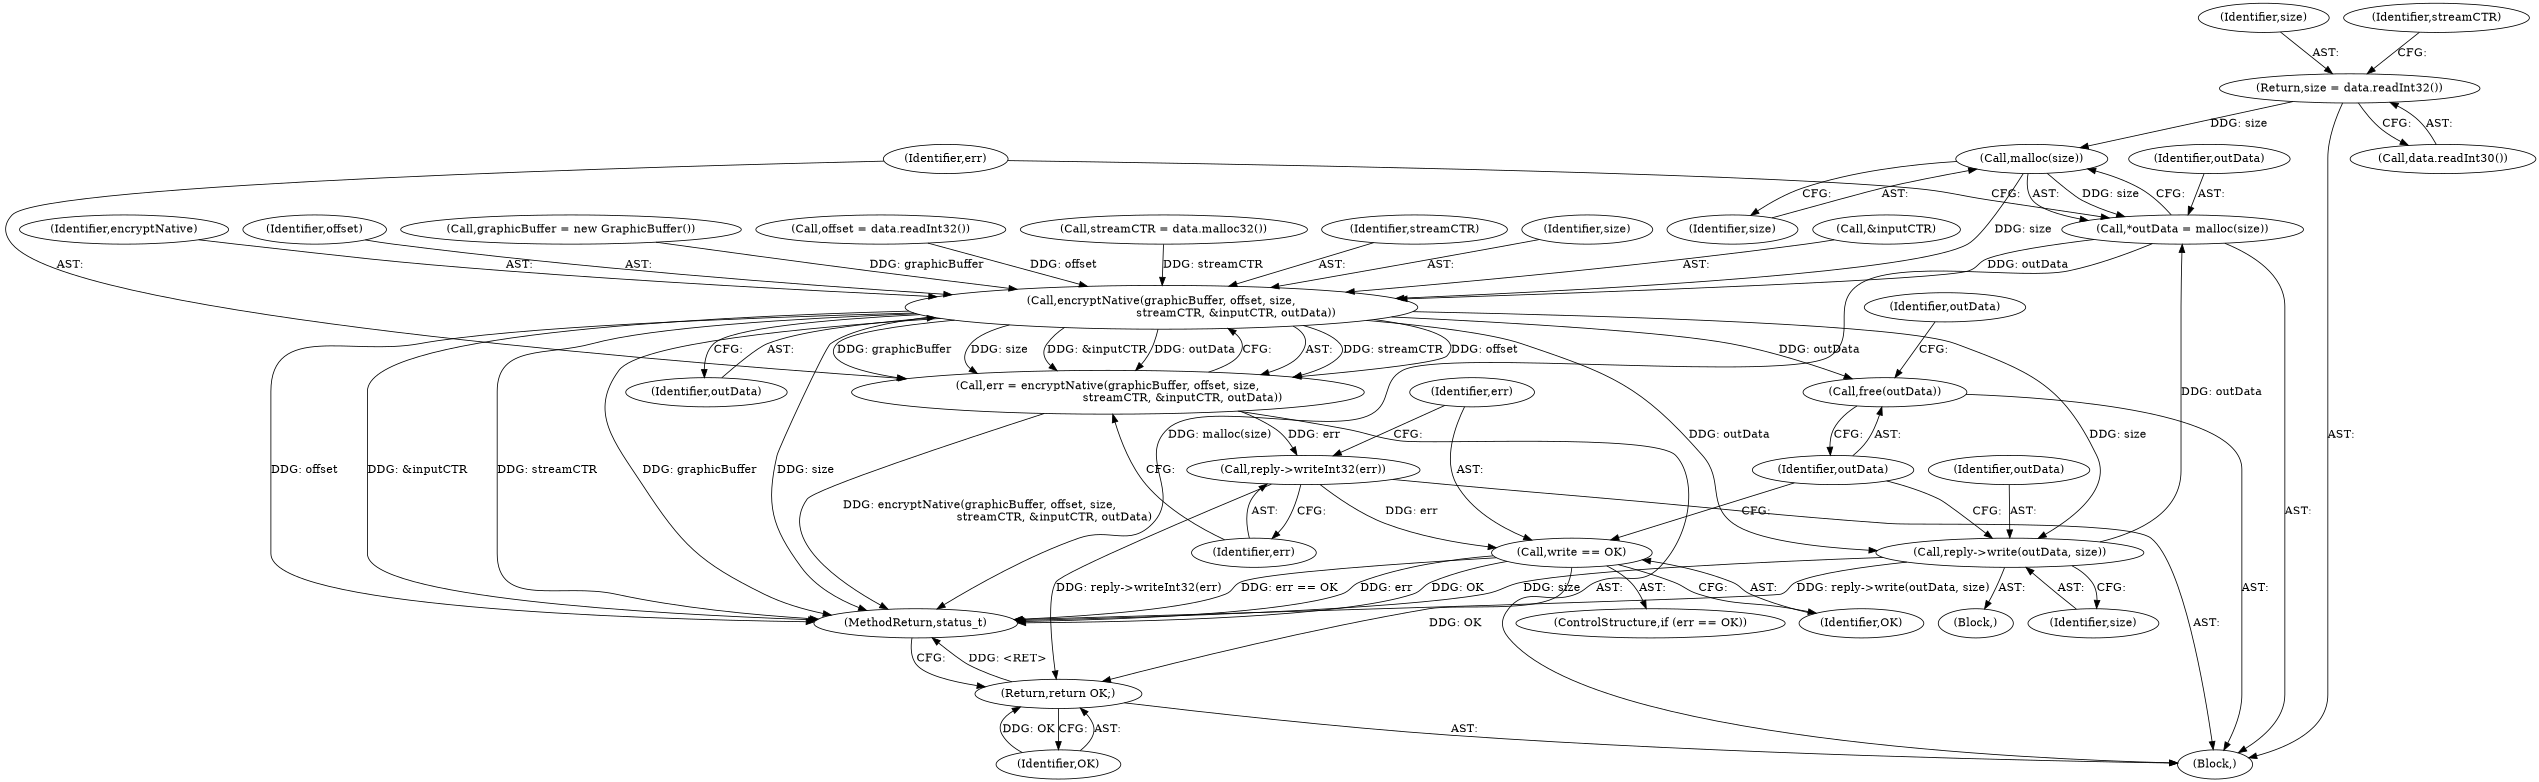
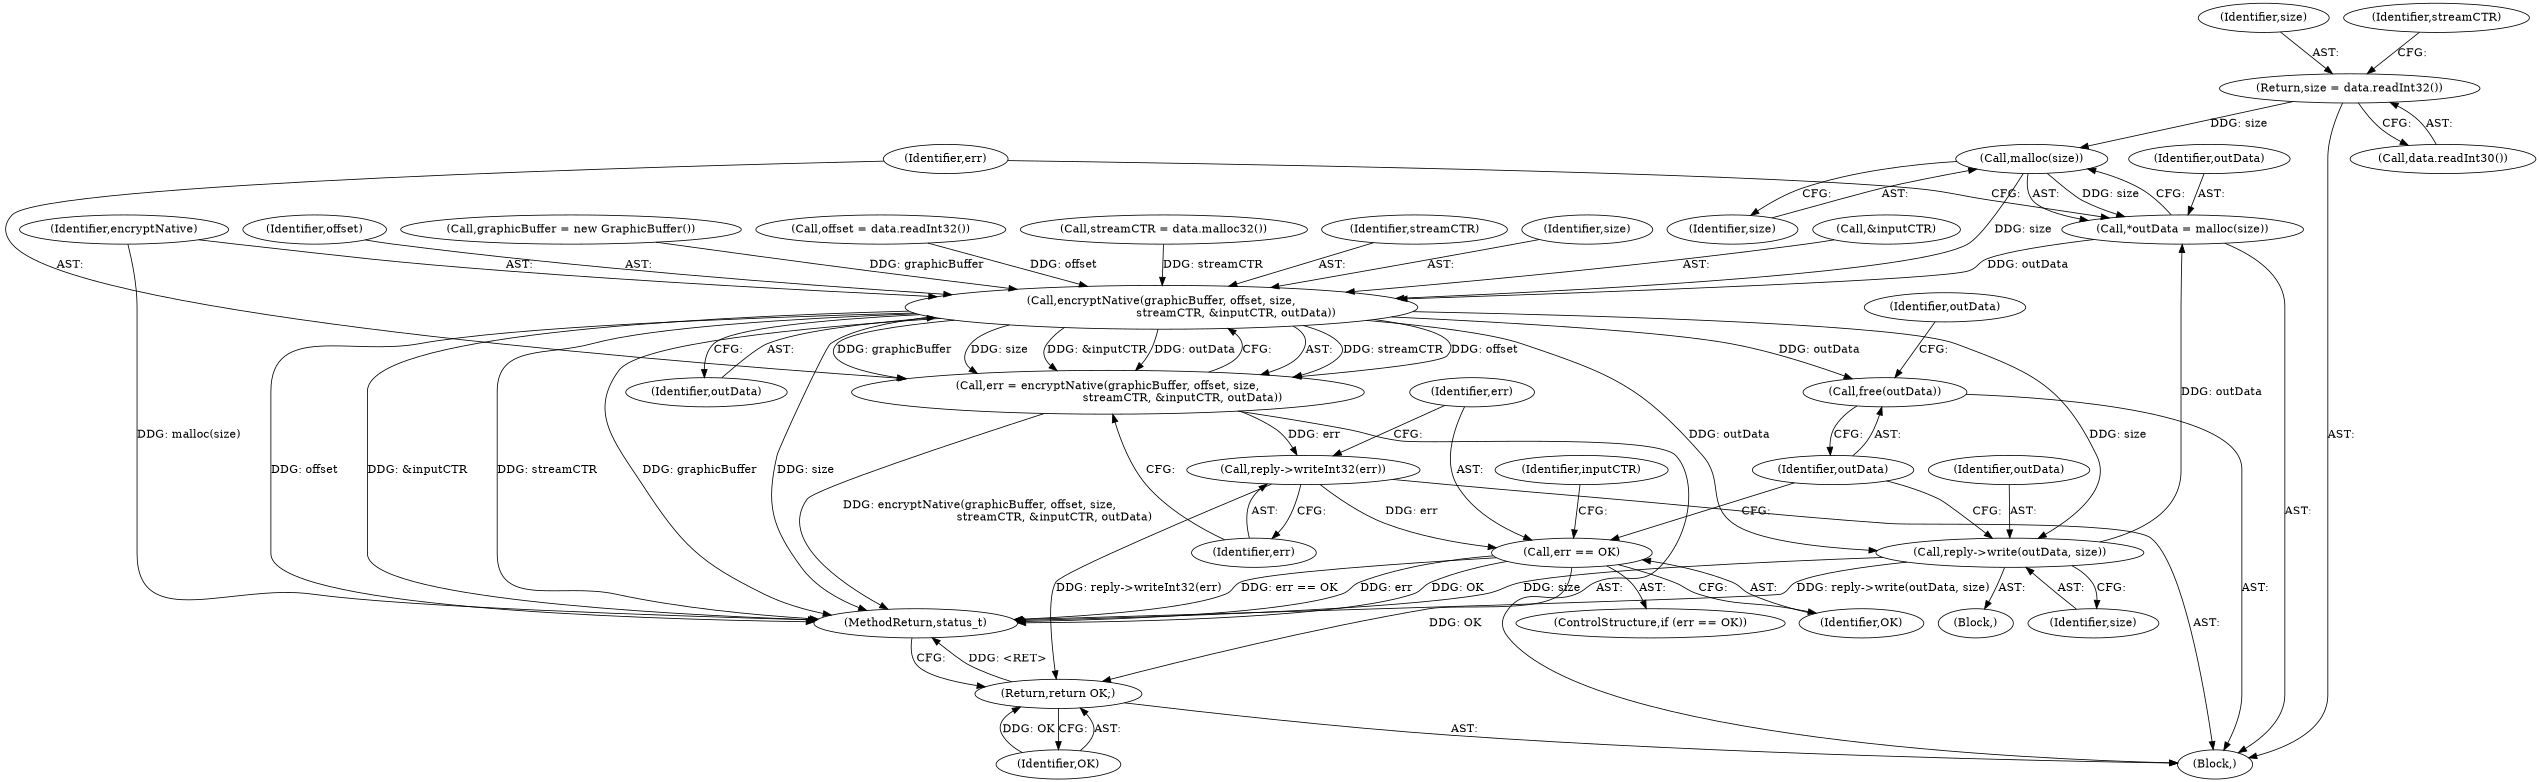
(1511, 363) -> (304, 594)
none -> (1582, 470)
(1572, 553) -> (1572, 553)
